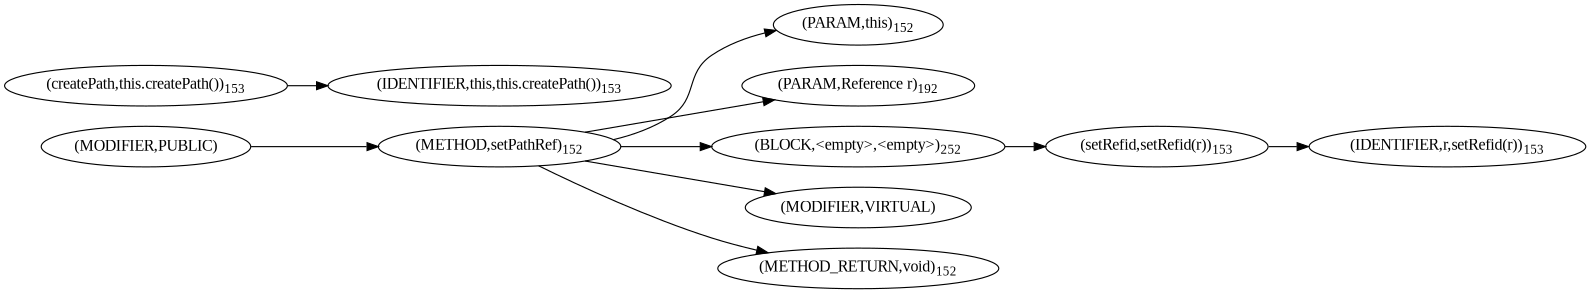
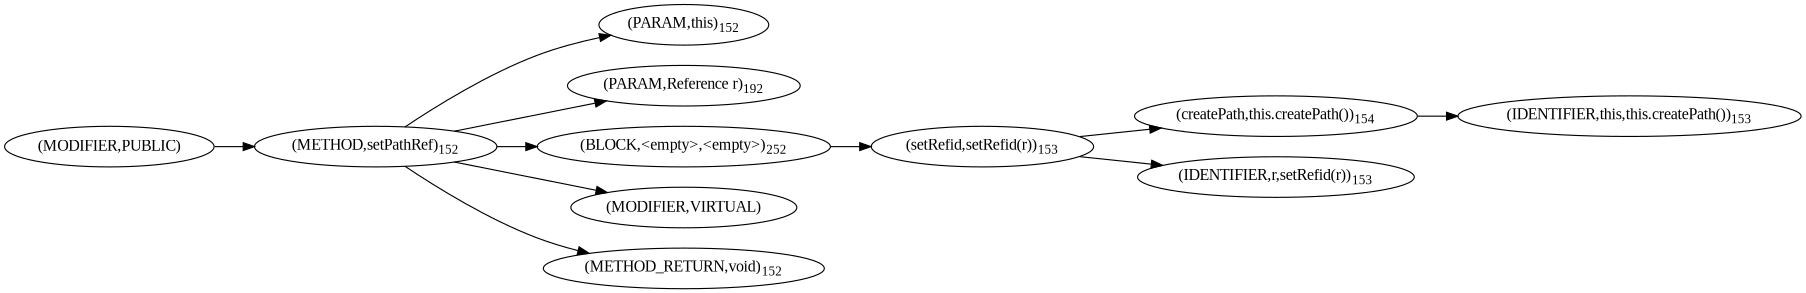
(235, 84) -> (1365, 114)
none -> (1115, 133)
